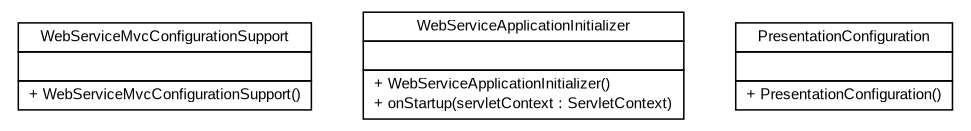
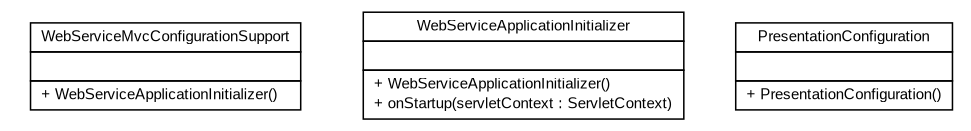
(165, 95) -> (160, 95)
